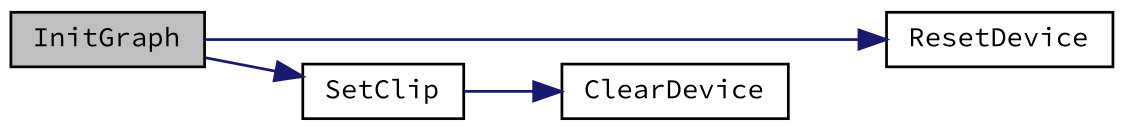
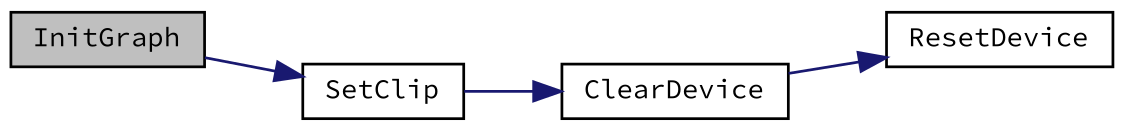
(532, 40) -> (824, 68)
